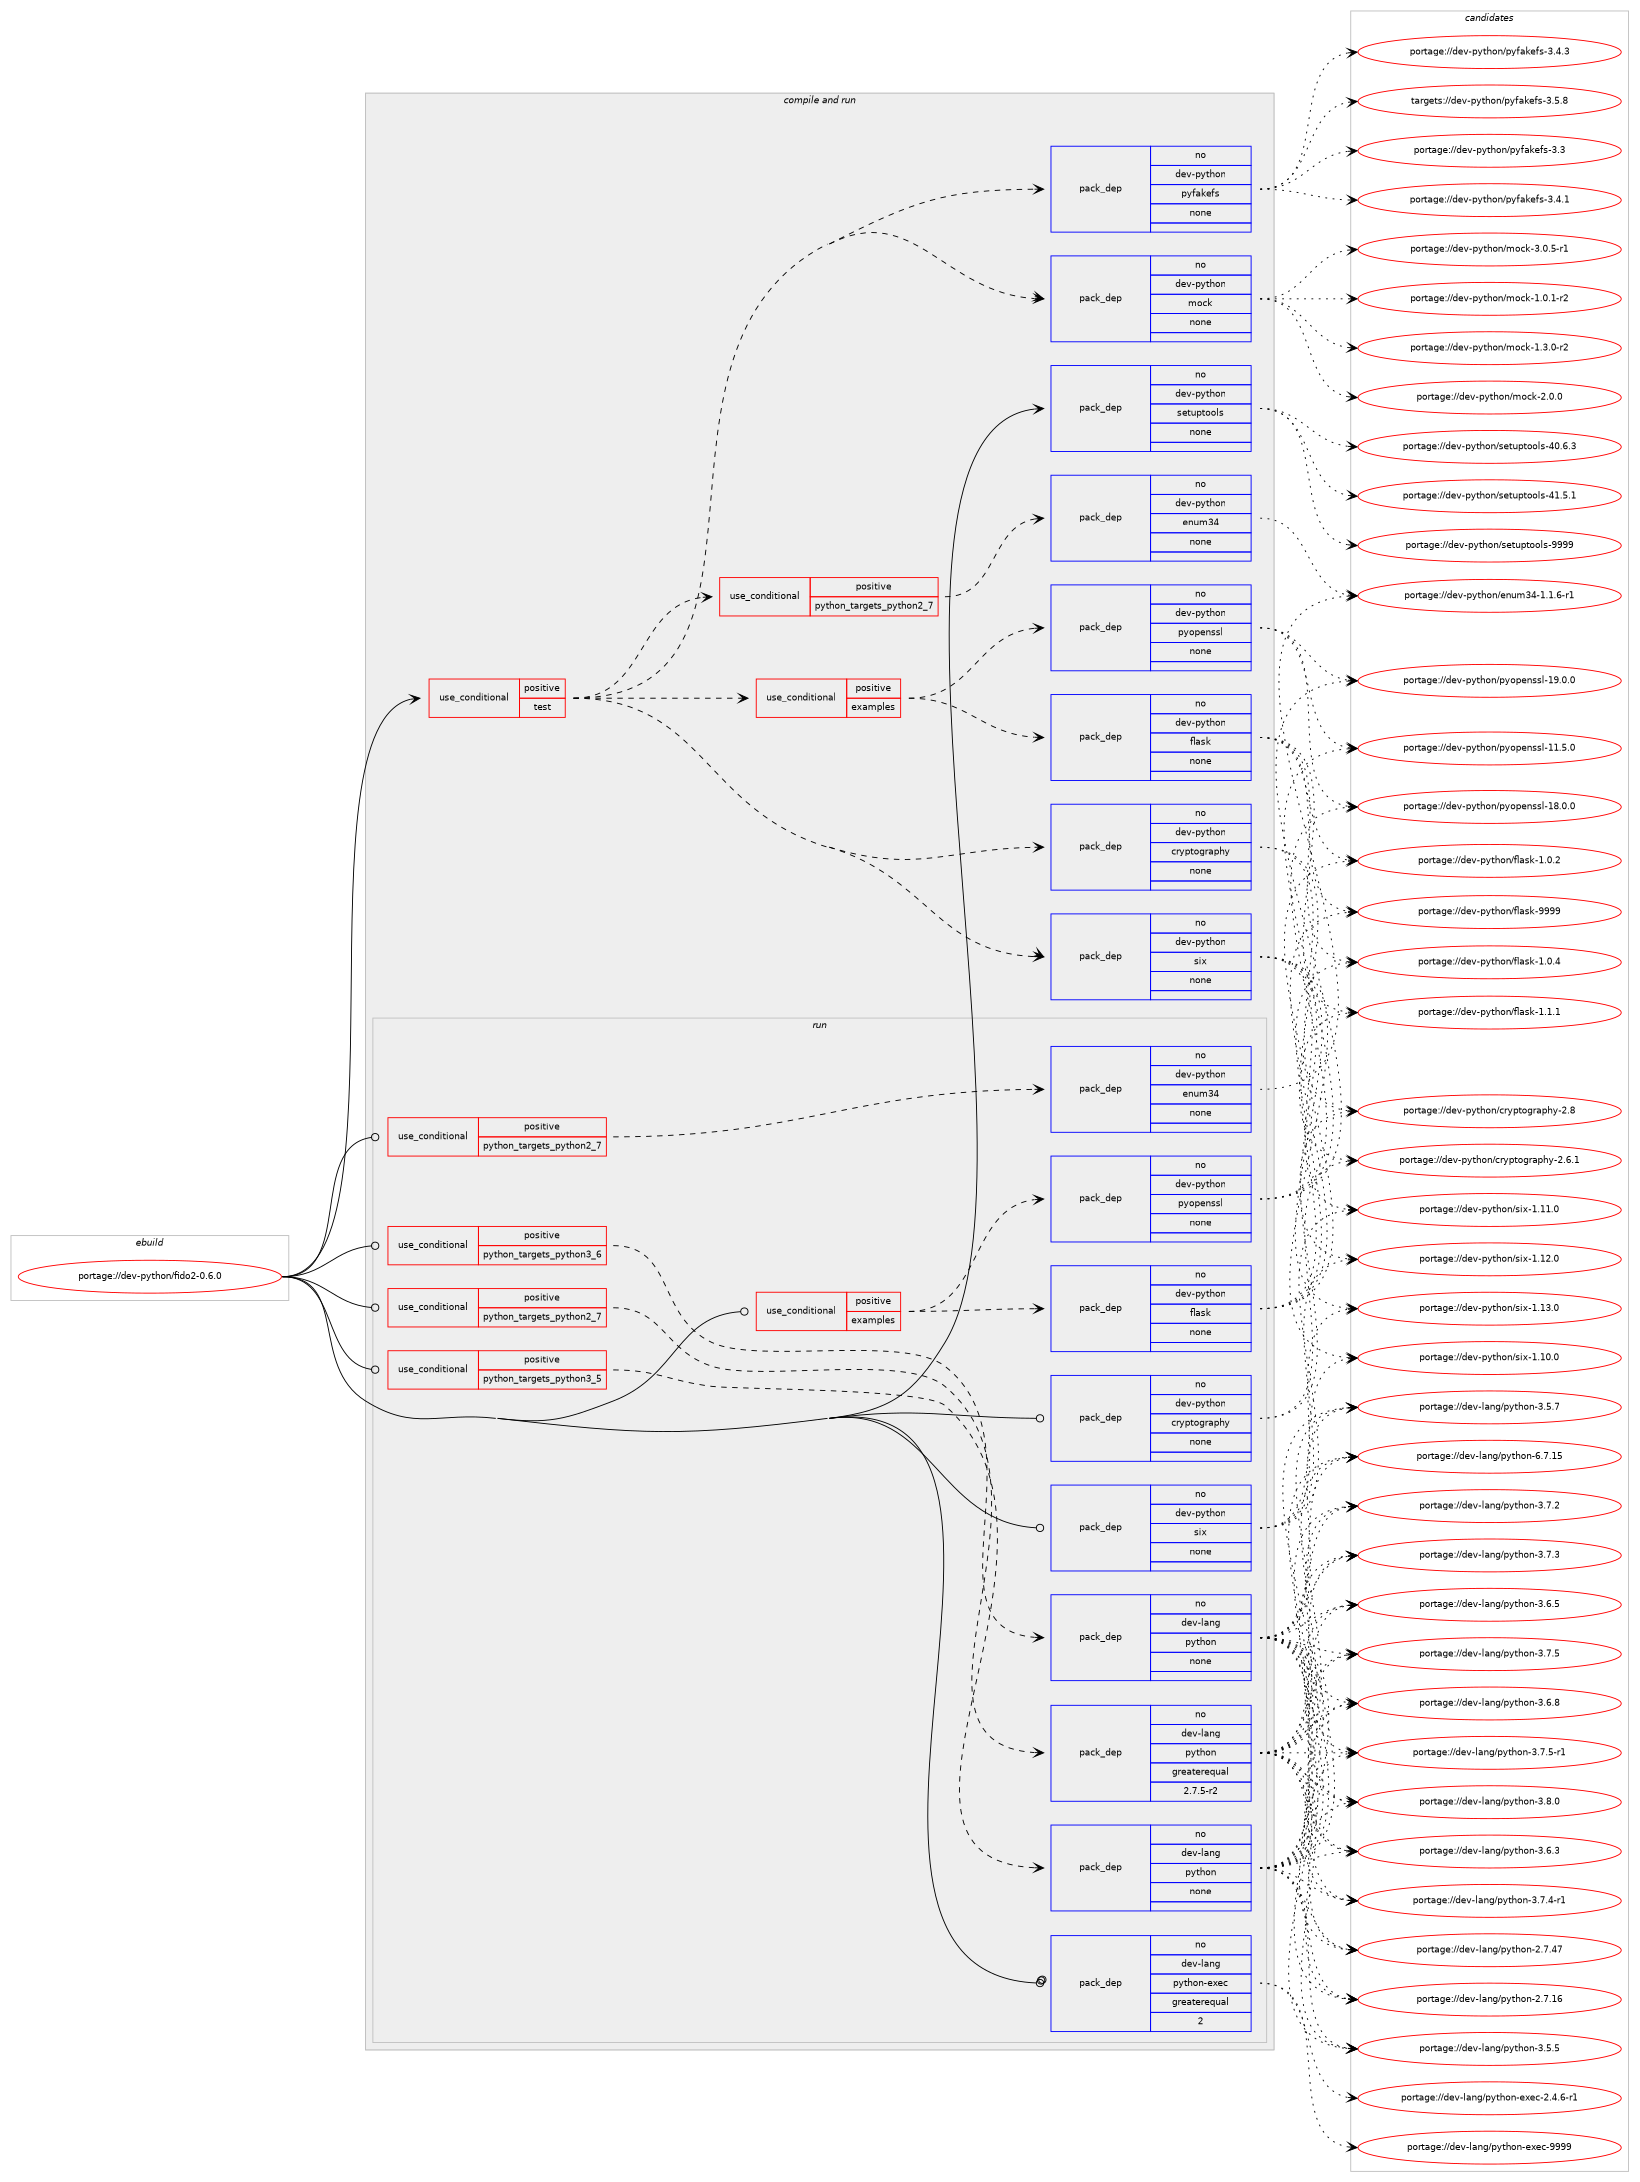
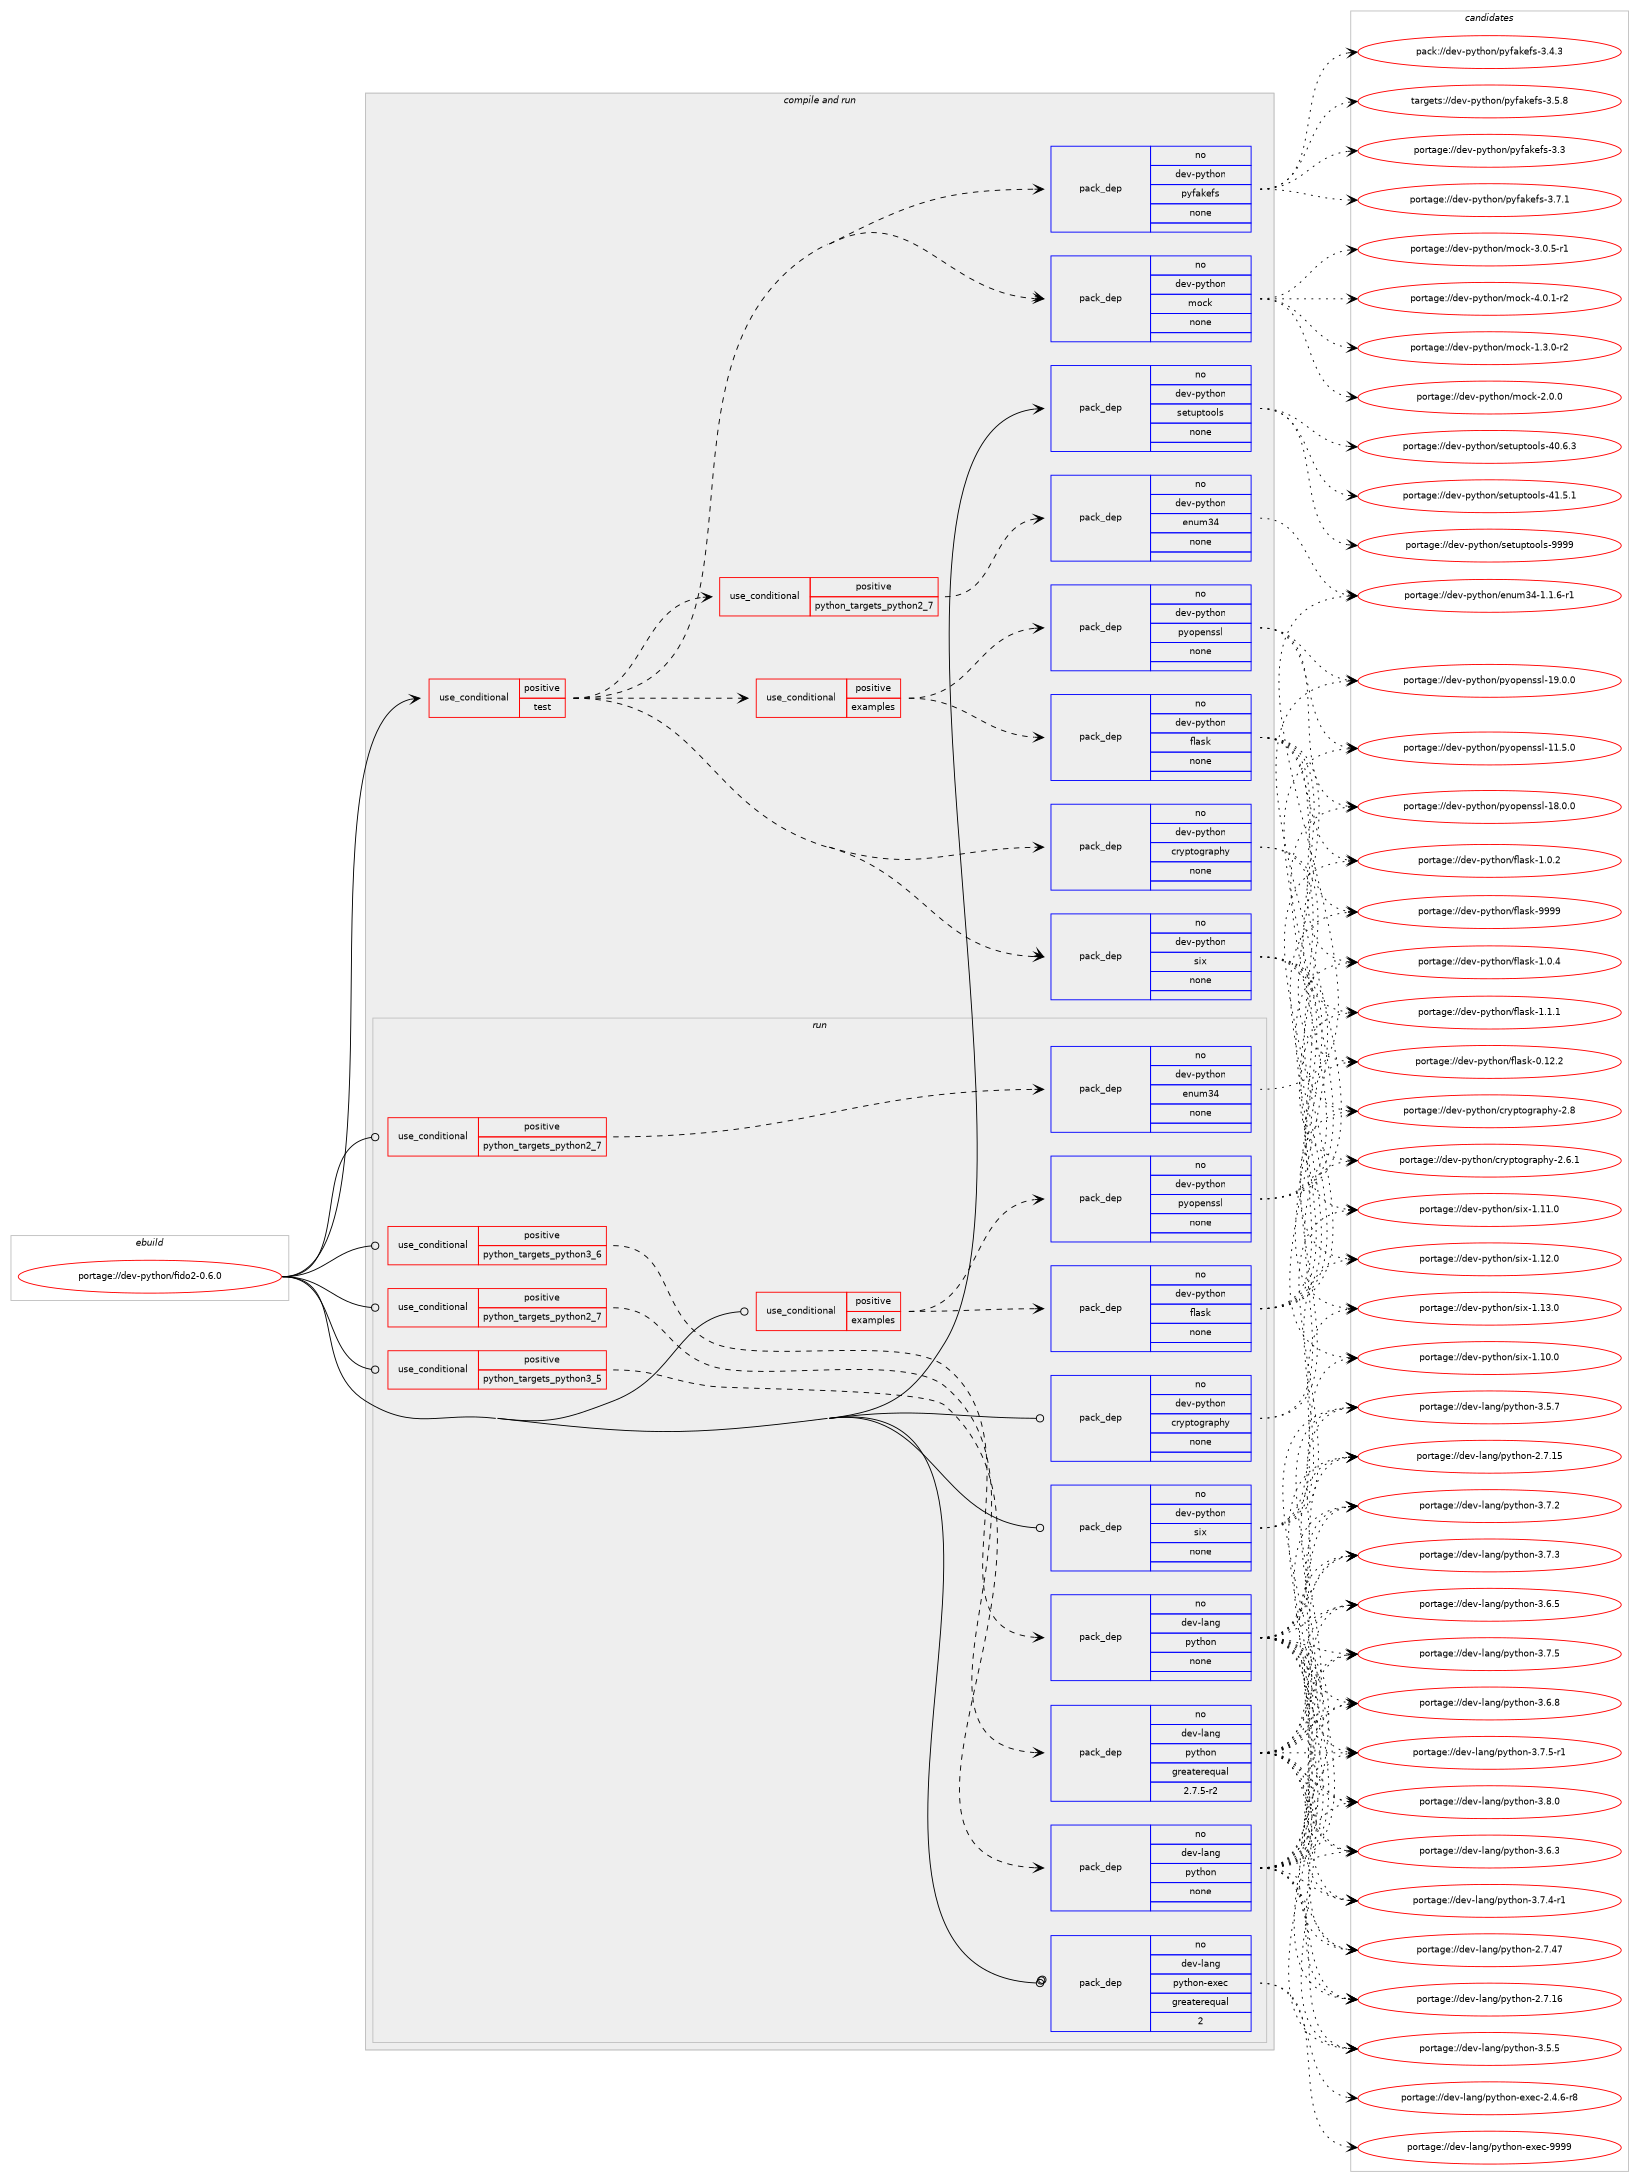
(1490, 52) -> (1490, 52)
(1490, 200) -> (1490, 200)
(1490, 299) -> (1490, 299)
none -> (1490, 1062)
(1490, 1457) -> (1490, 1457)
(1490, 2098) -> (1490, 2098)
